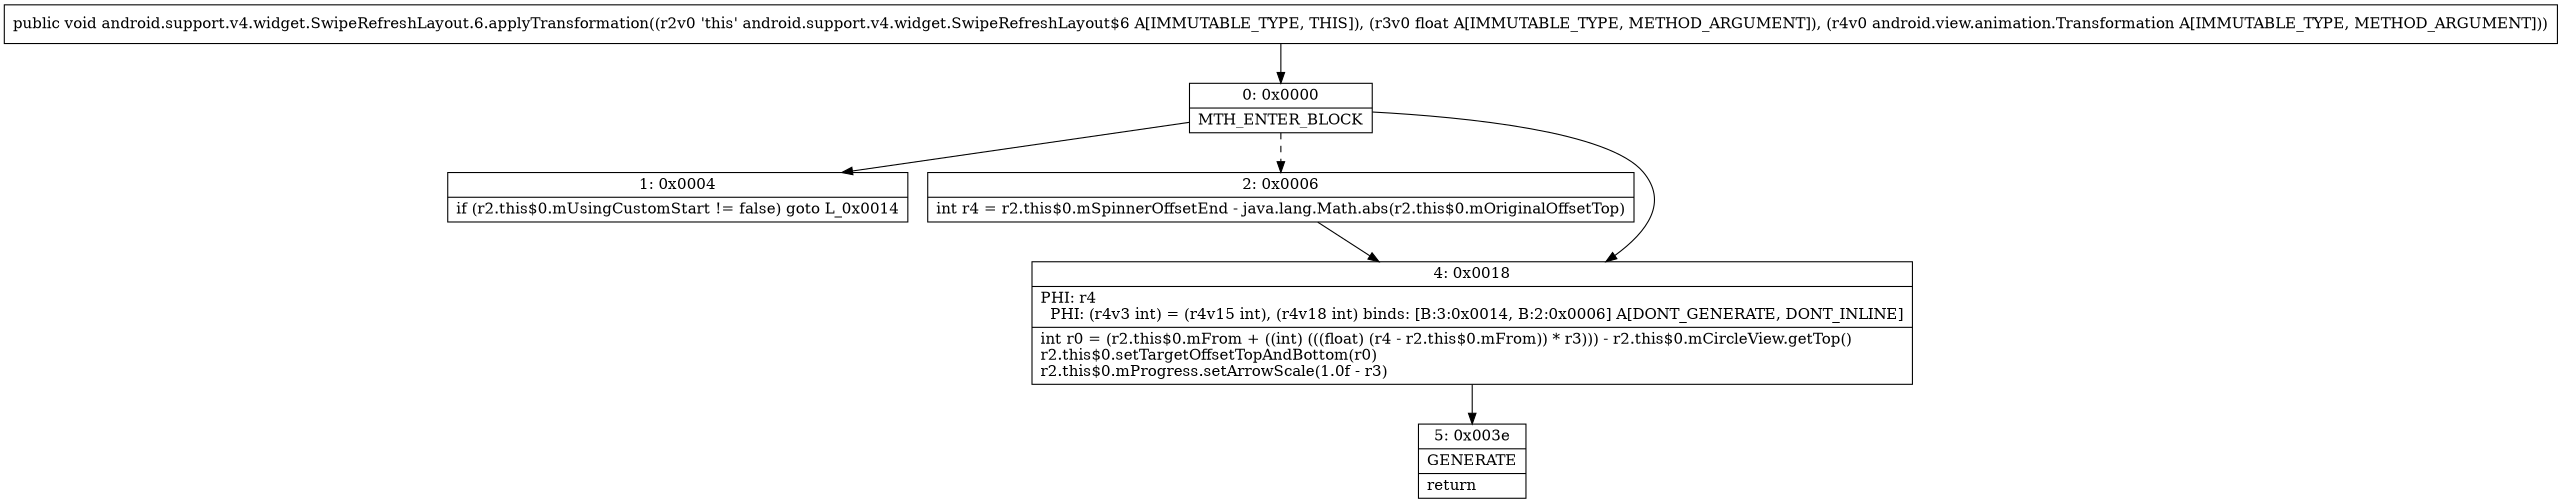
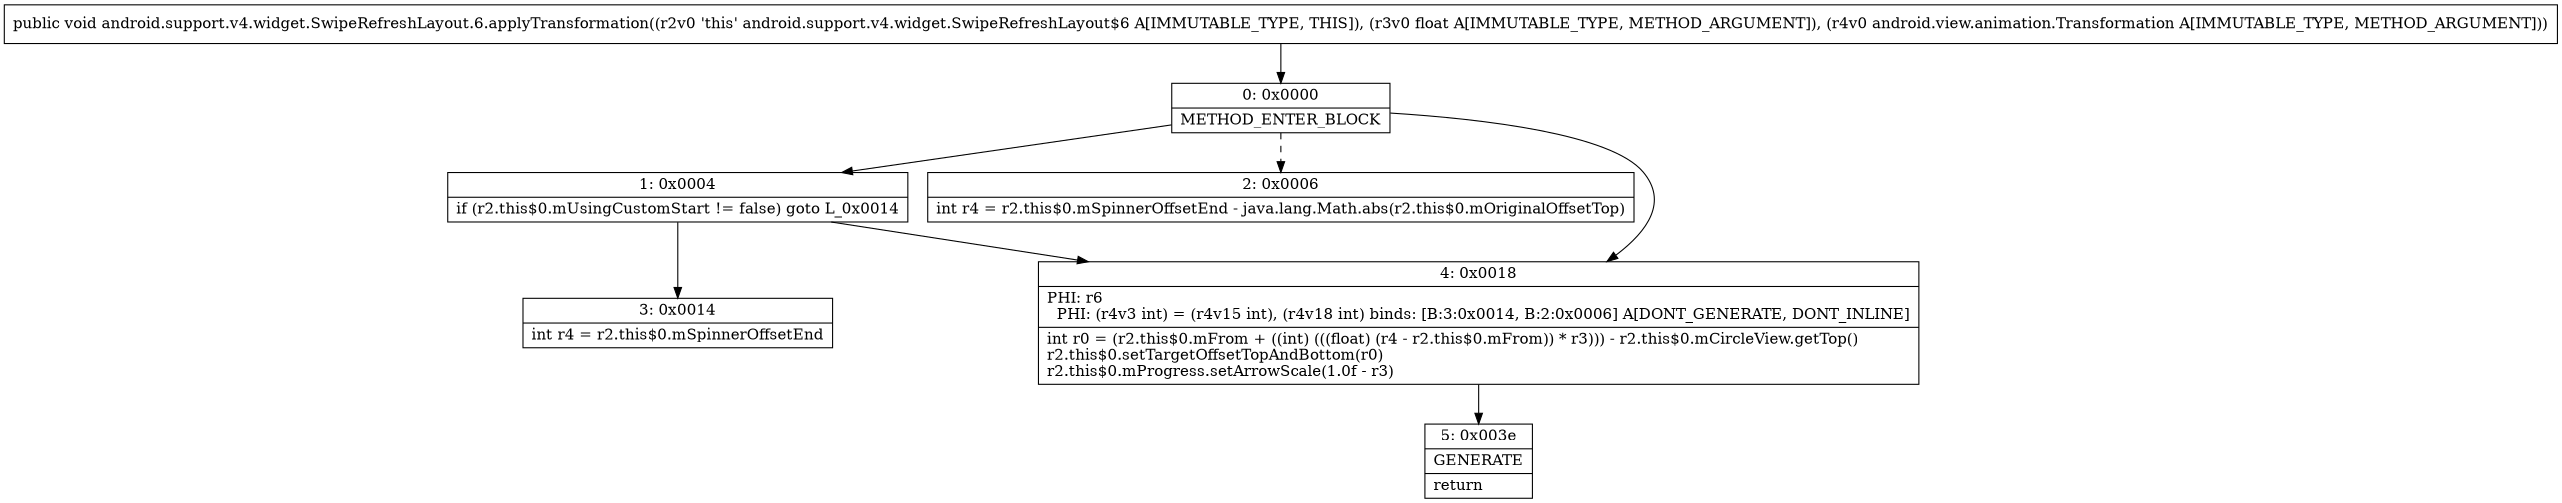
(1281, 120) -> (1281, 120)
(1344, 239) -> (954, 241)
(1071, 298) -> (1078, 298)
none -> (678, 323)
